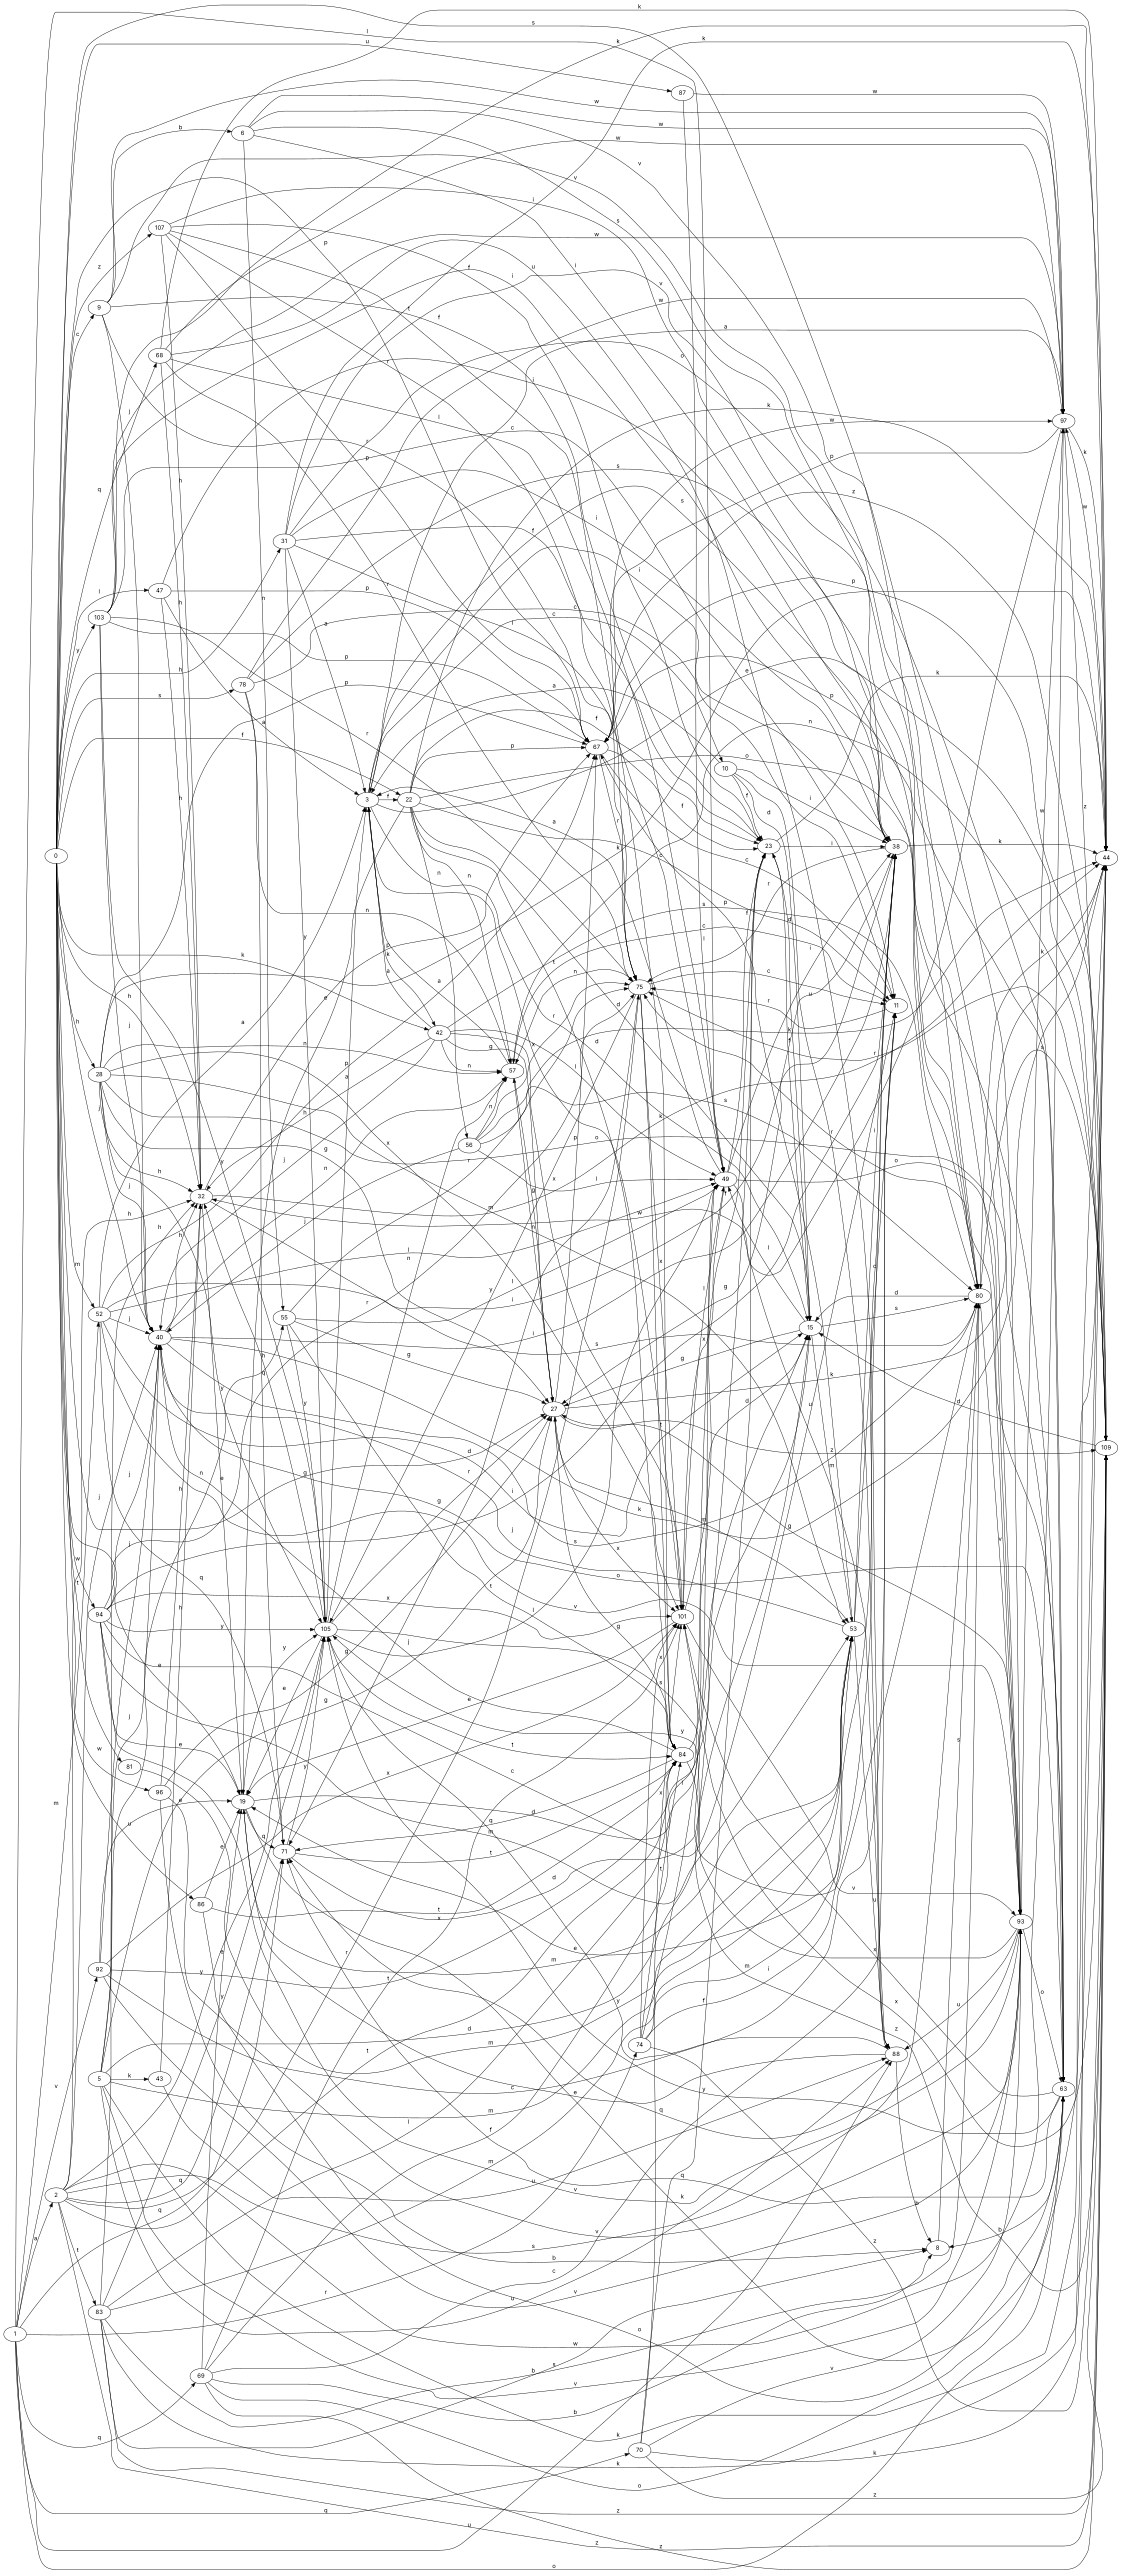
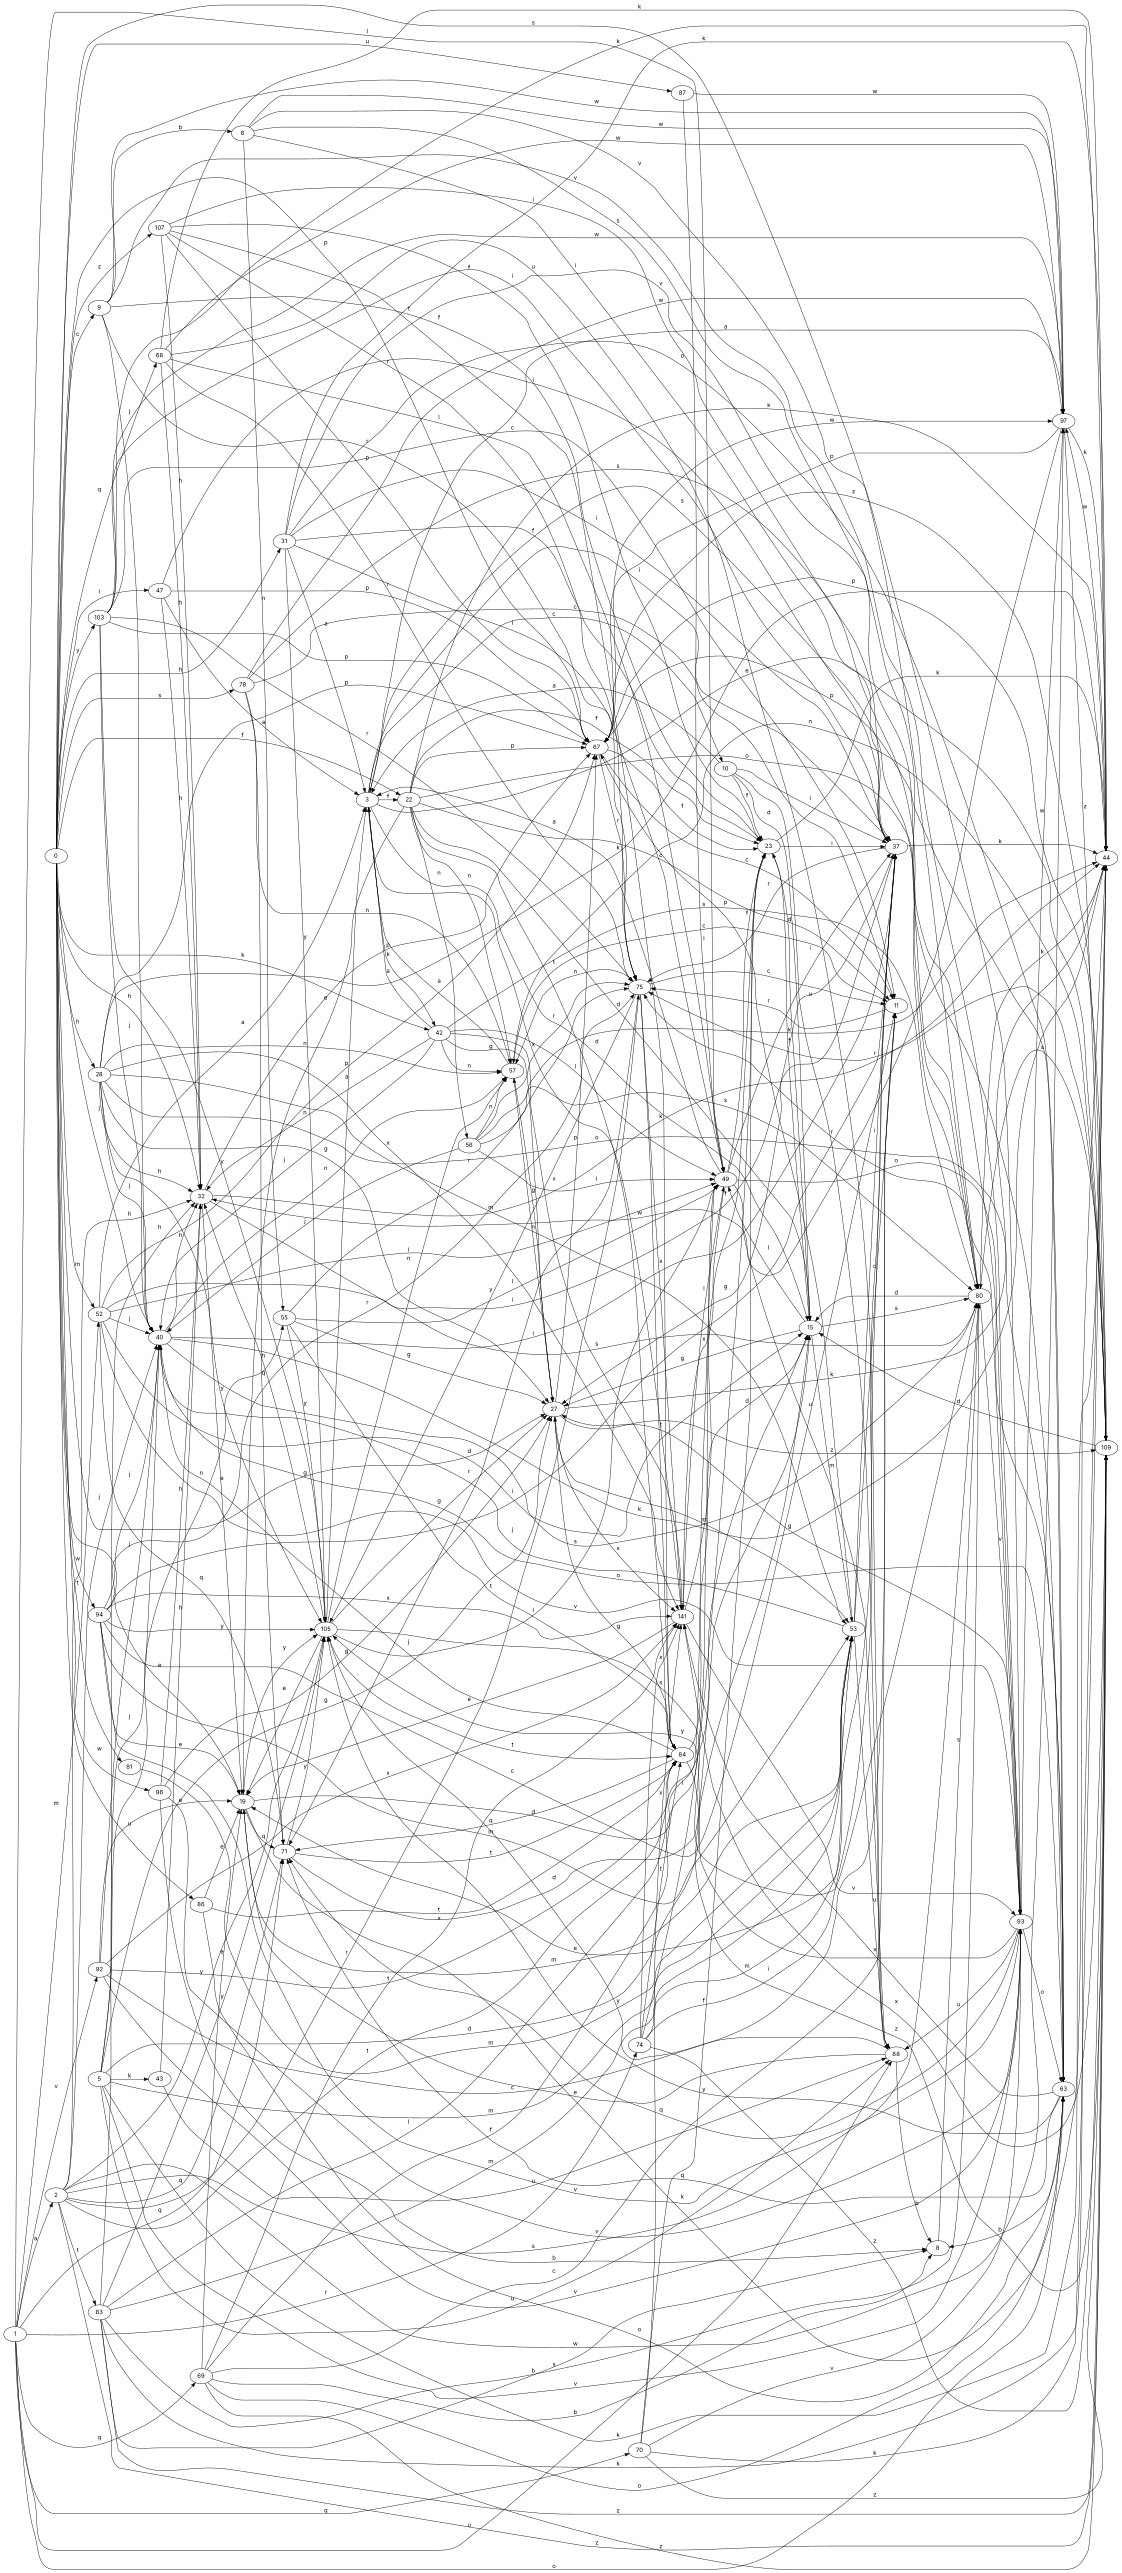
(896, 847) -> (896, 847)
(682, 1617) -> (682, 1617)
